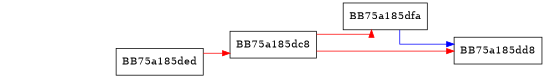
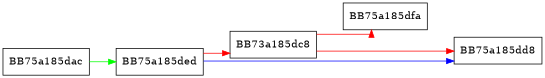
(416, 44) -> (325, 61)
(273, 45) -> (273, 45)
none -> (46, 62)
